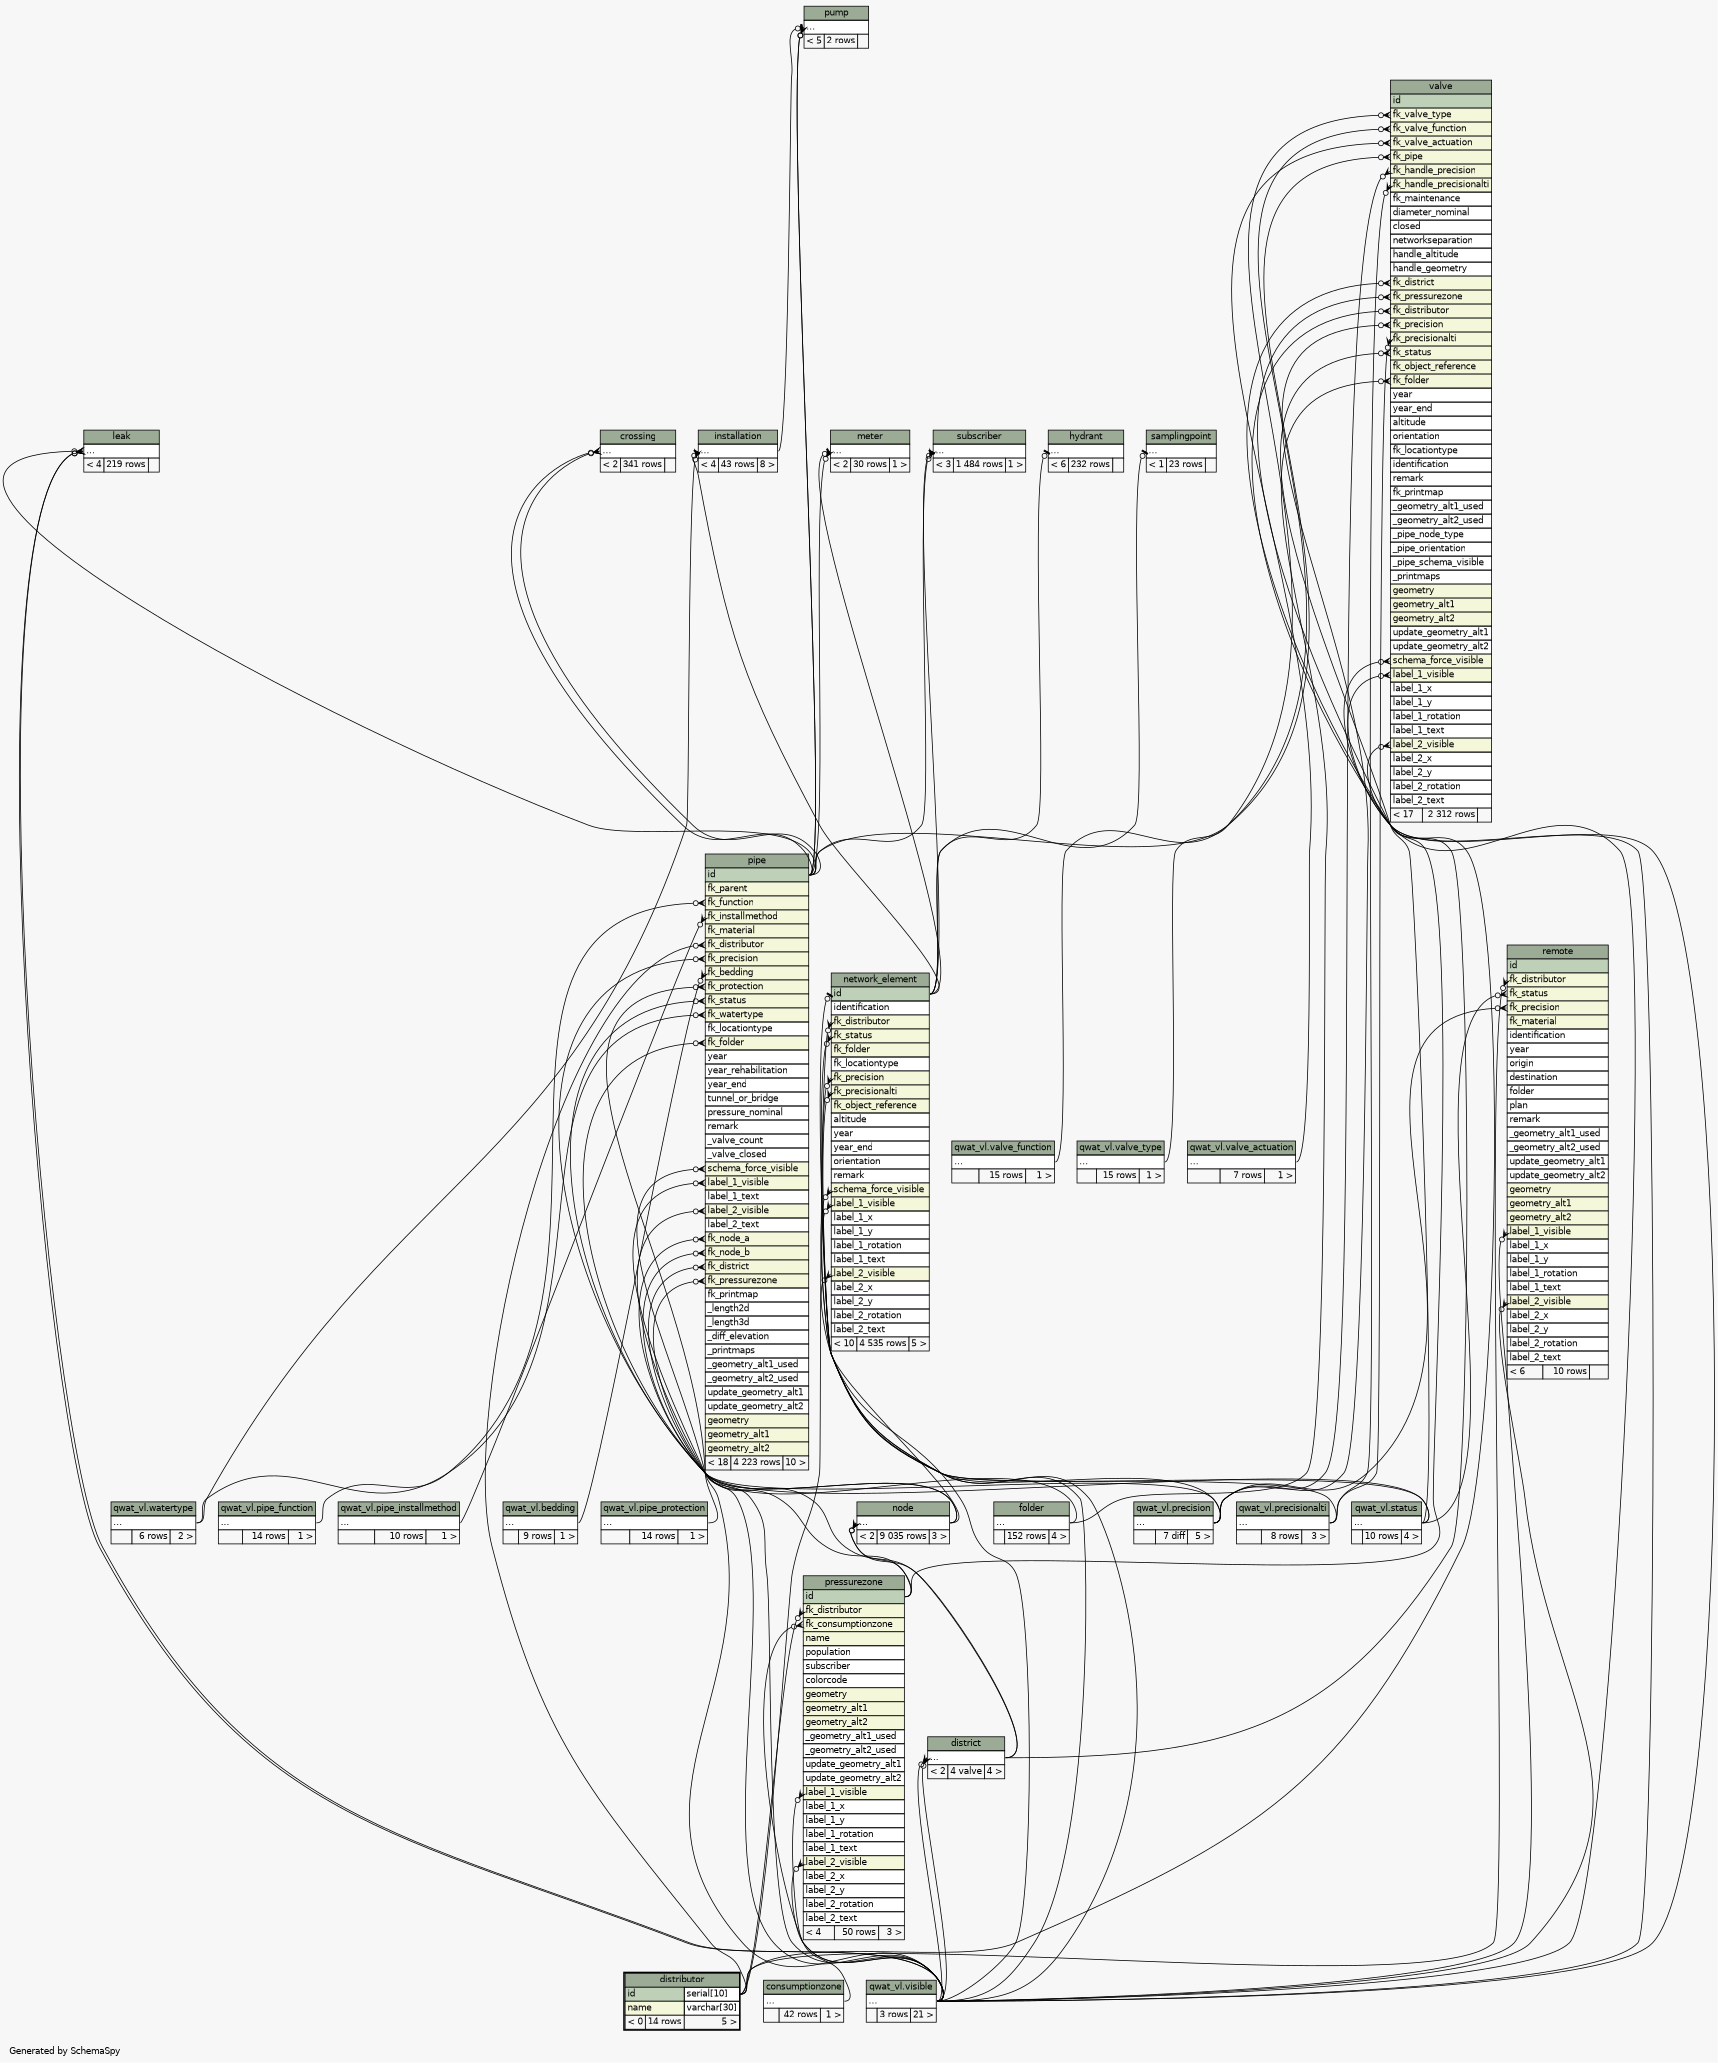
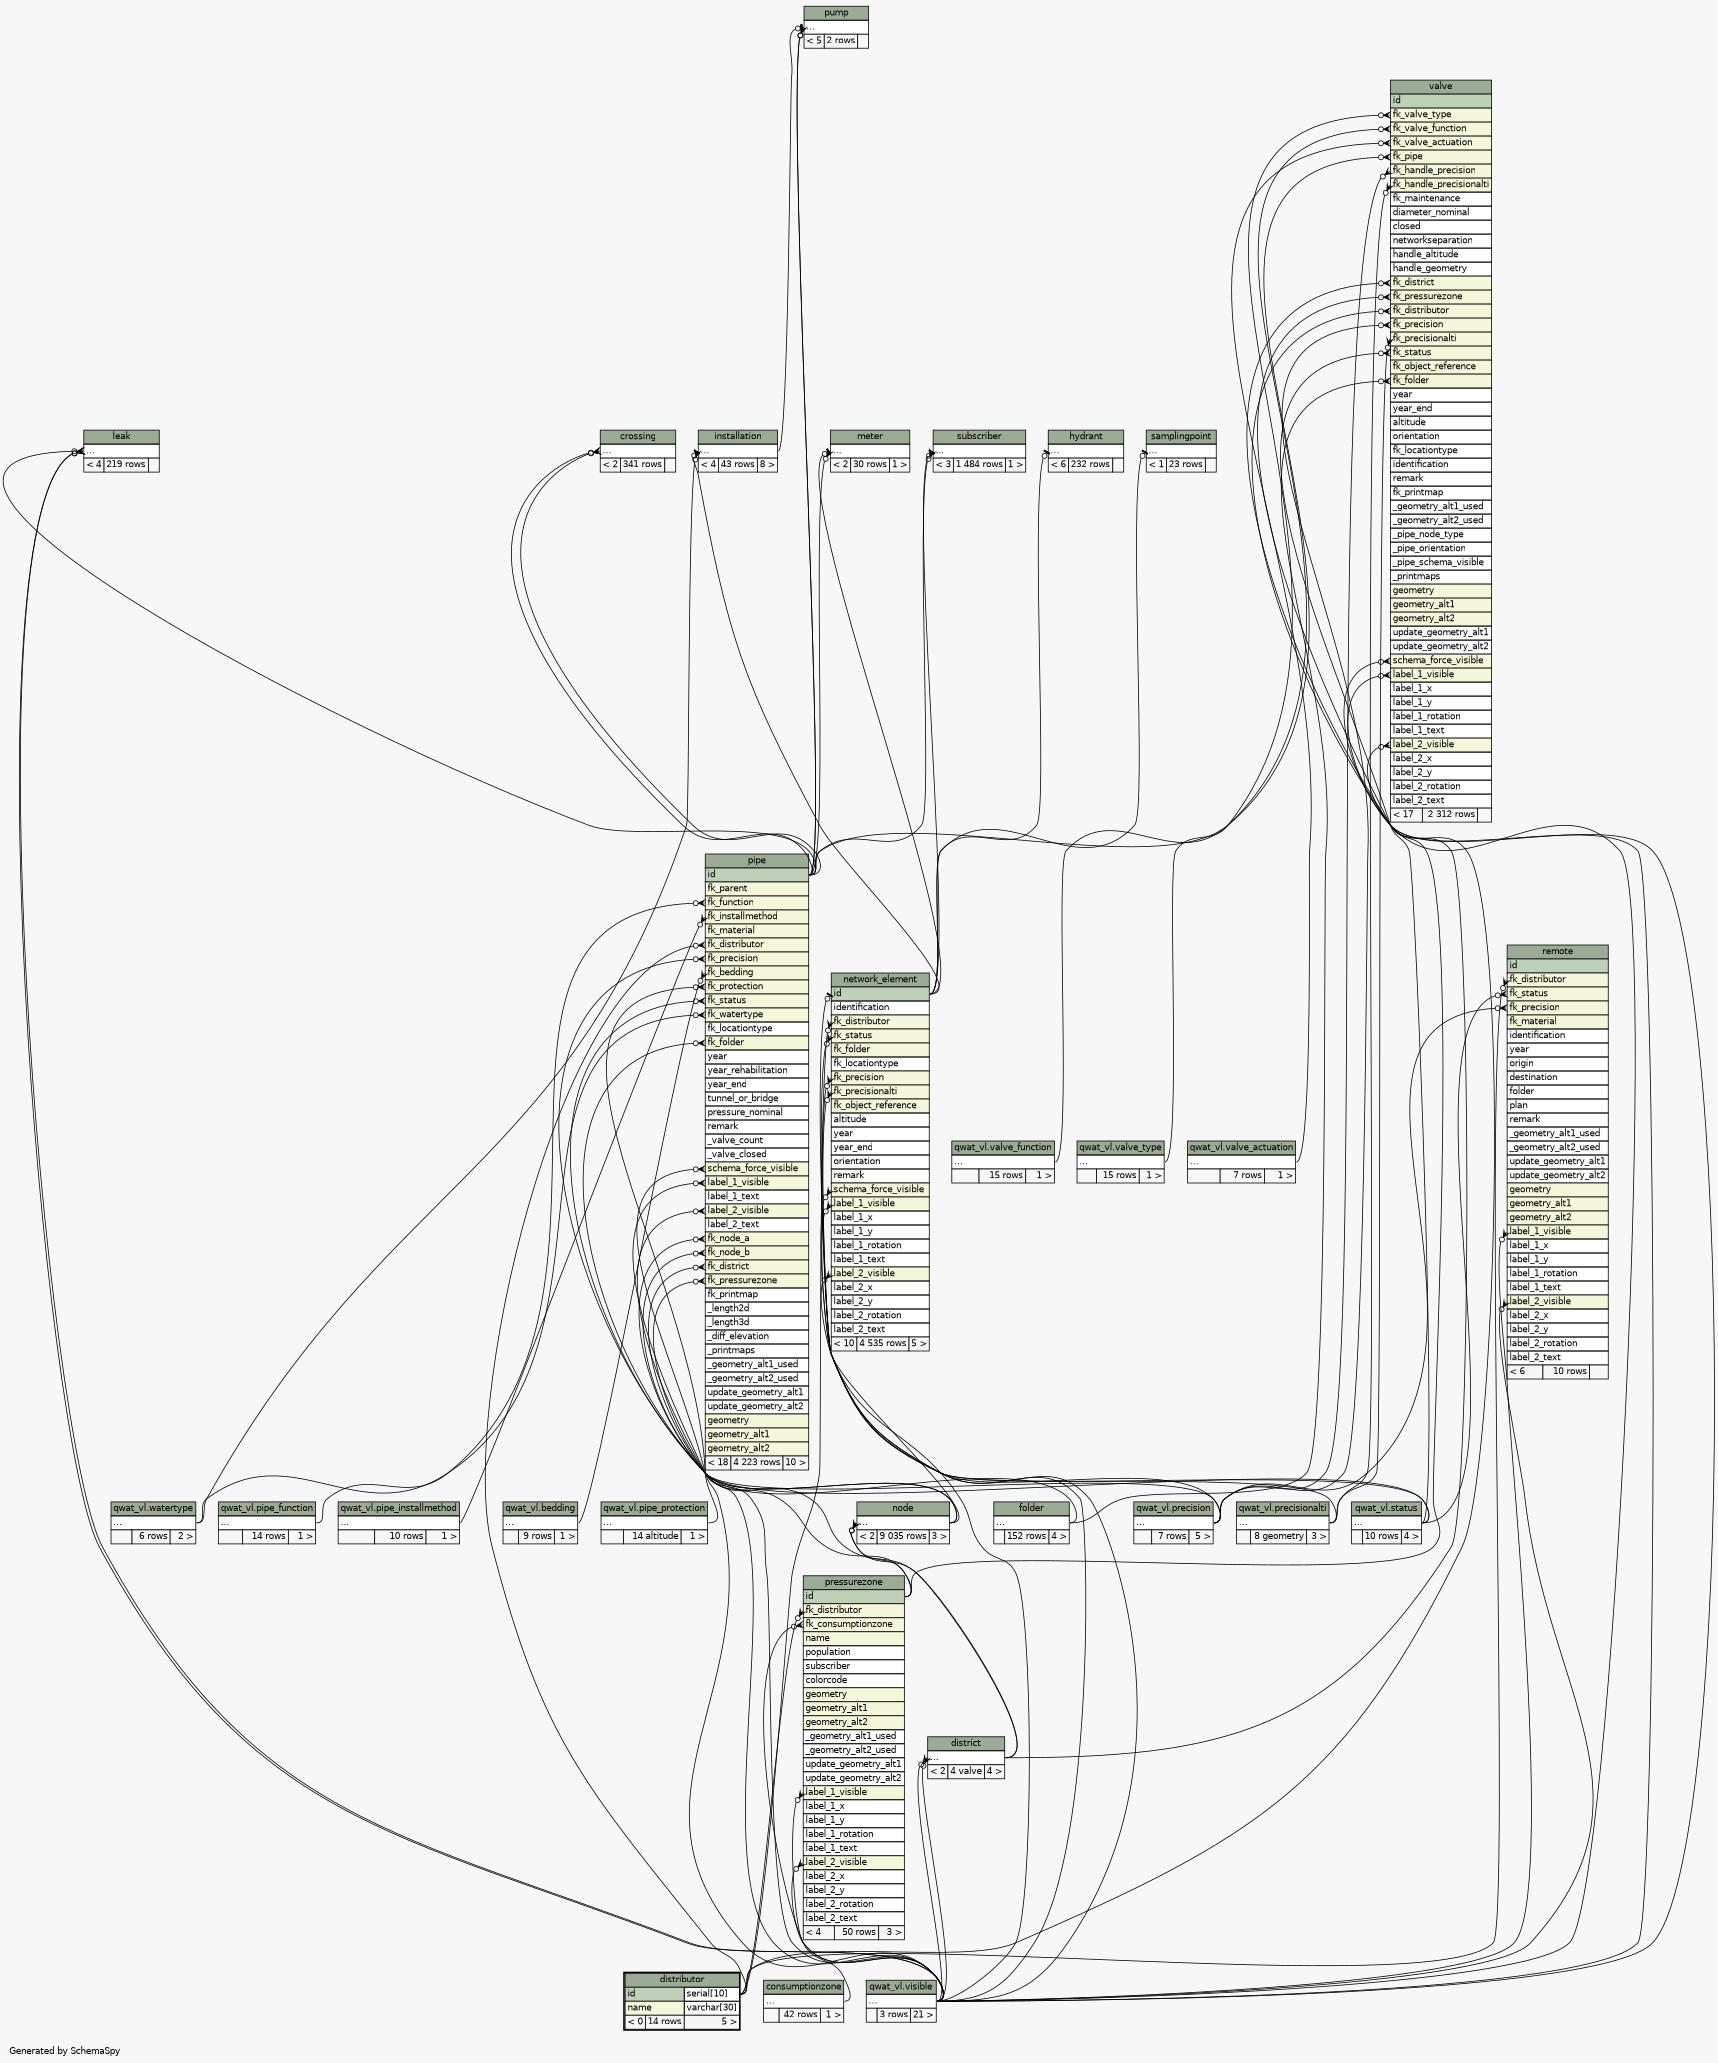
(659, 1536) -> (655, 1536)
(1174, 1536) -> (1172, 1536)
(1285, 1536) -> (1279, 1536)
